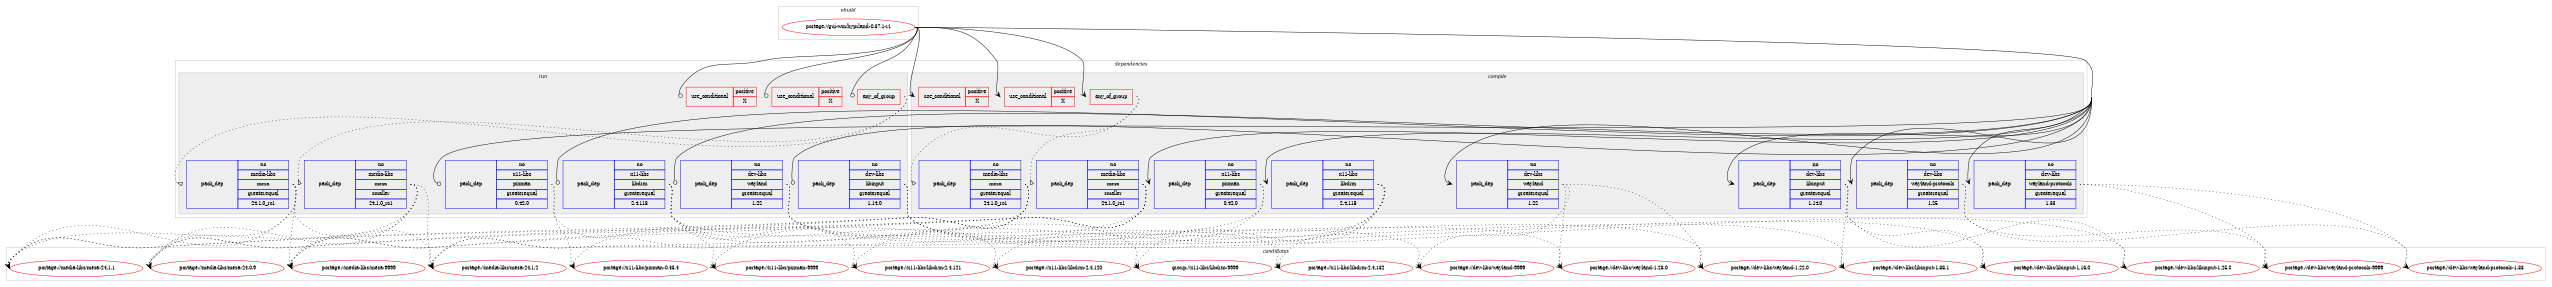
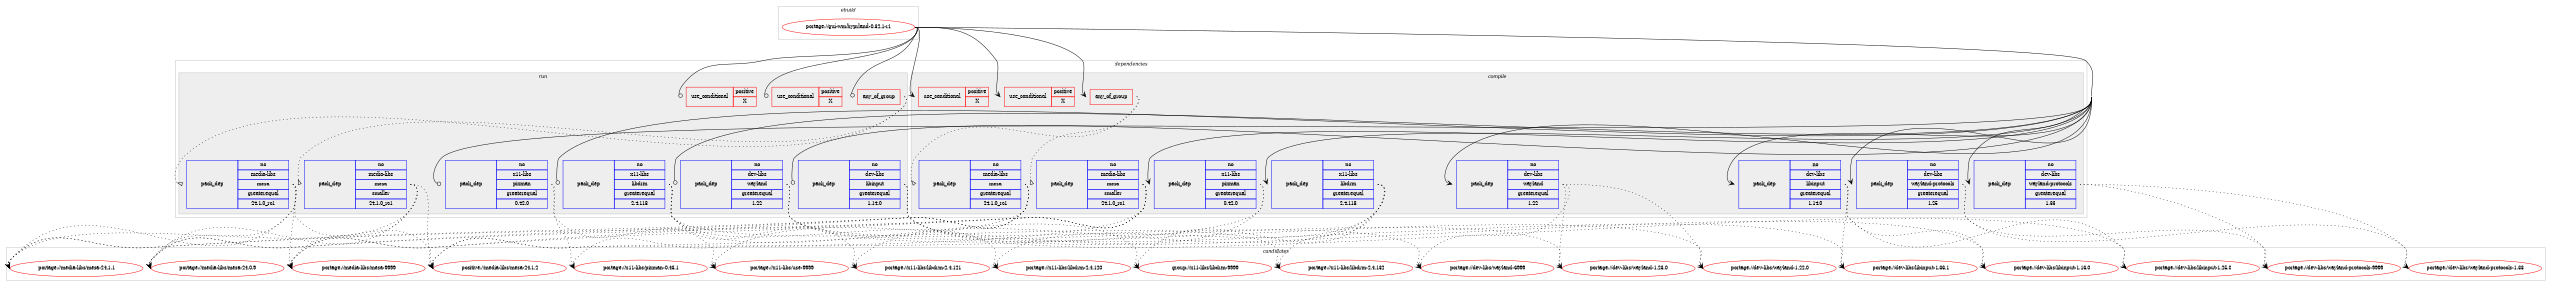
(848, 27) -> (848, 27)
(500, 268) -> (500, 268)
(641, 268) -> (641, 268)
(782, 268) -> (782, 268)
(1488, 268) -> (1488, 268)
